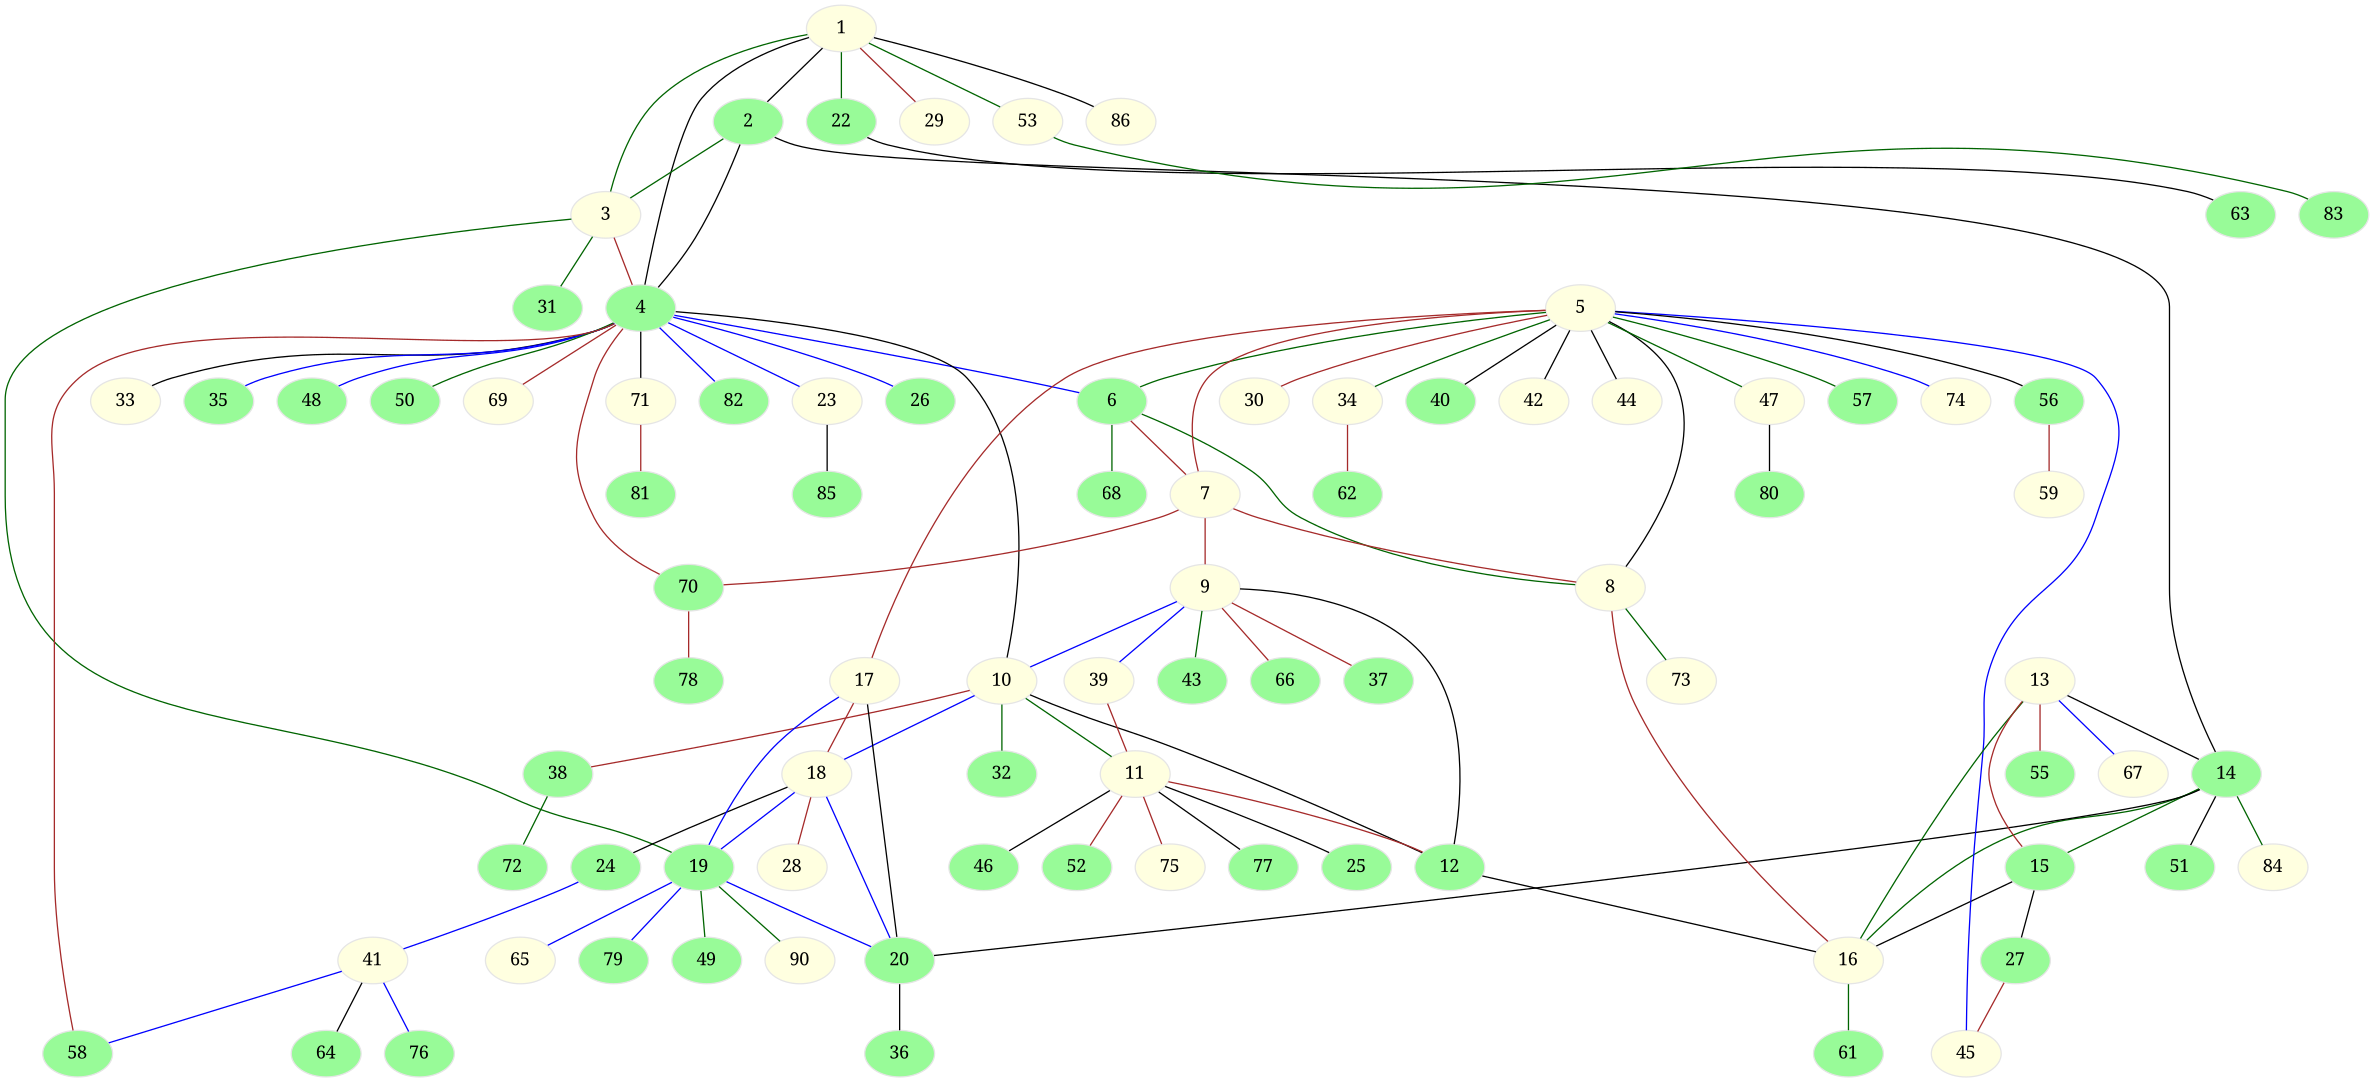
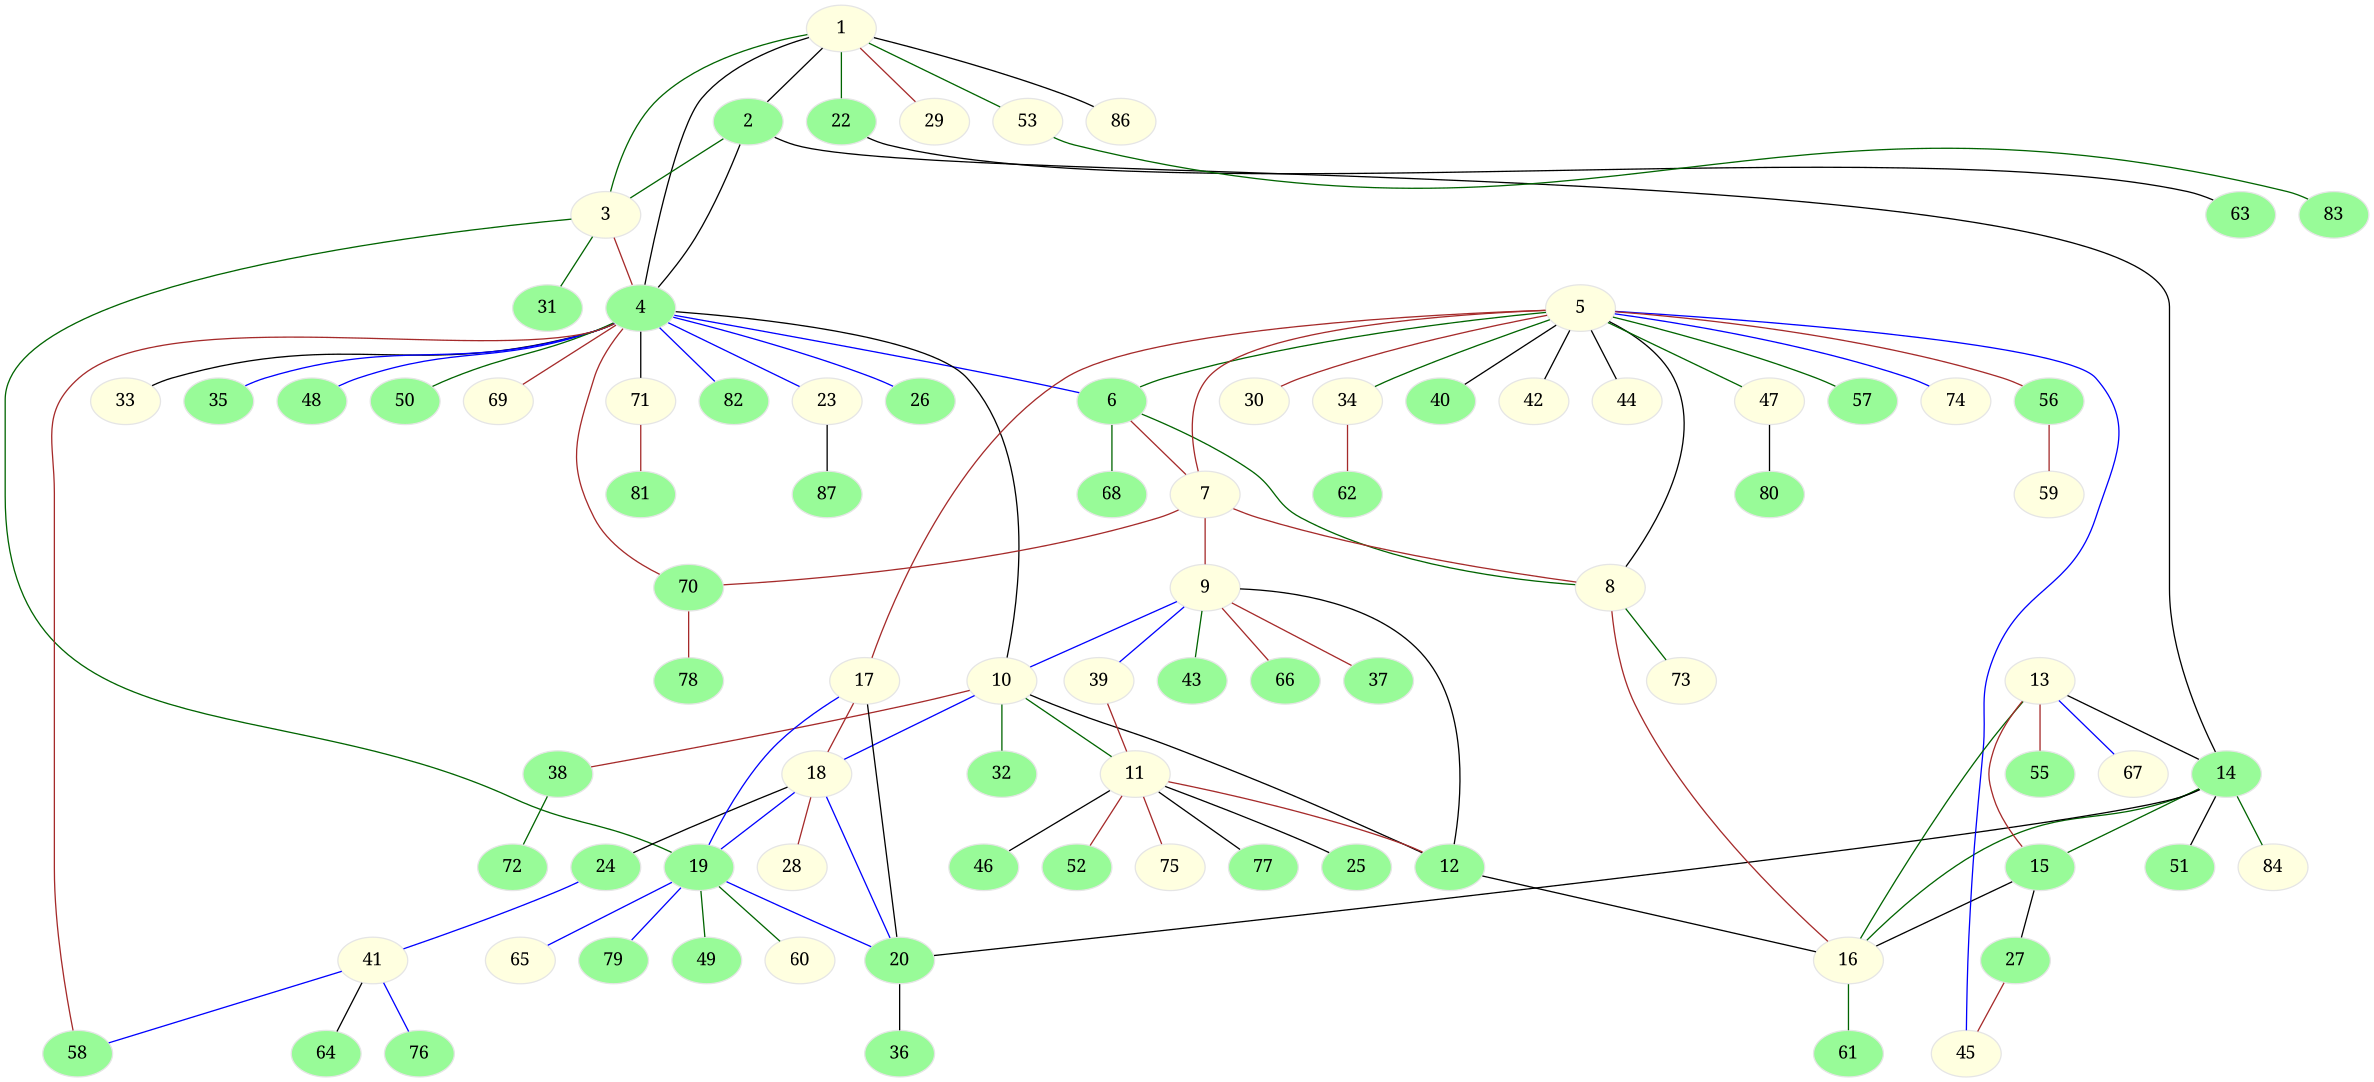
(1821, 337) -> (1821, 337)
(827, 494) -> (827, 494)
(800, 960) -> (800, 960)
